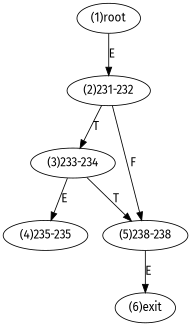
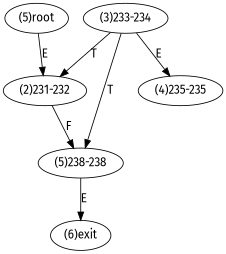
(109, 18) -> (37, 18)
(93, 123) -> (89, 52)
